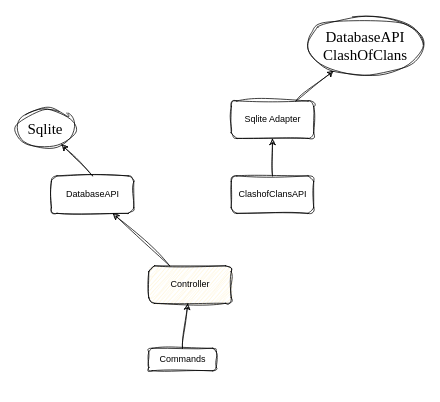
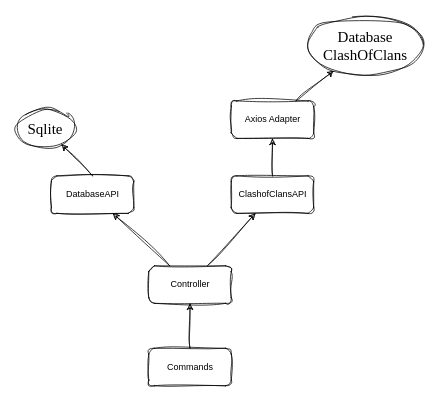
(366, 45) -> (366, 45)
(273, 120) -> (273, 120)
none -> (231, 240)
(190, 285) -> (190, 285)
(183, 360) -> (190, 367)
